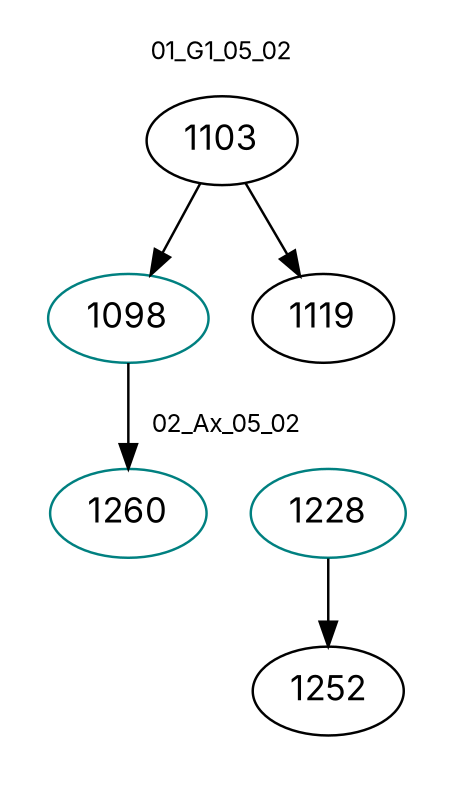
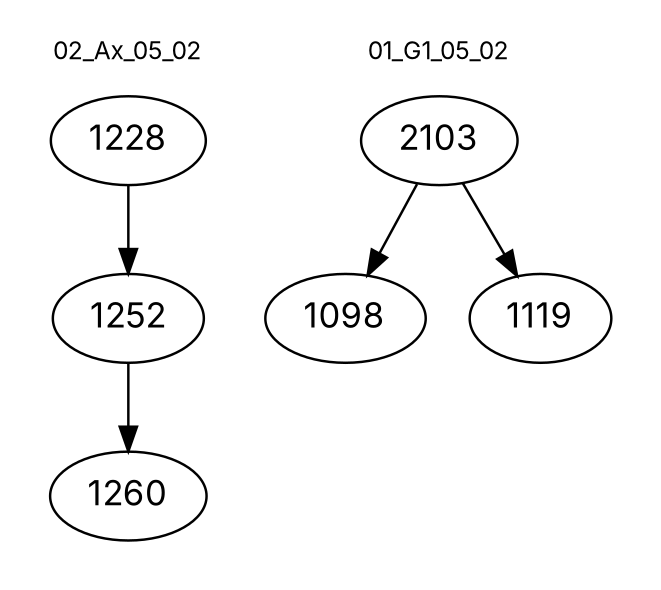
(222, 141) -> (439, 141)
(128, 318) -> (346, 318)
(128, 417) -> (128, 395)
(128, 513) -> (128, 496)
(328, 513) -> (128, 141)
